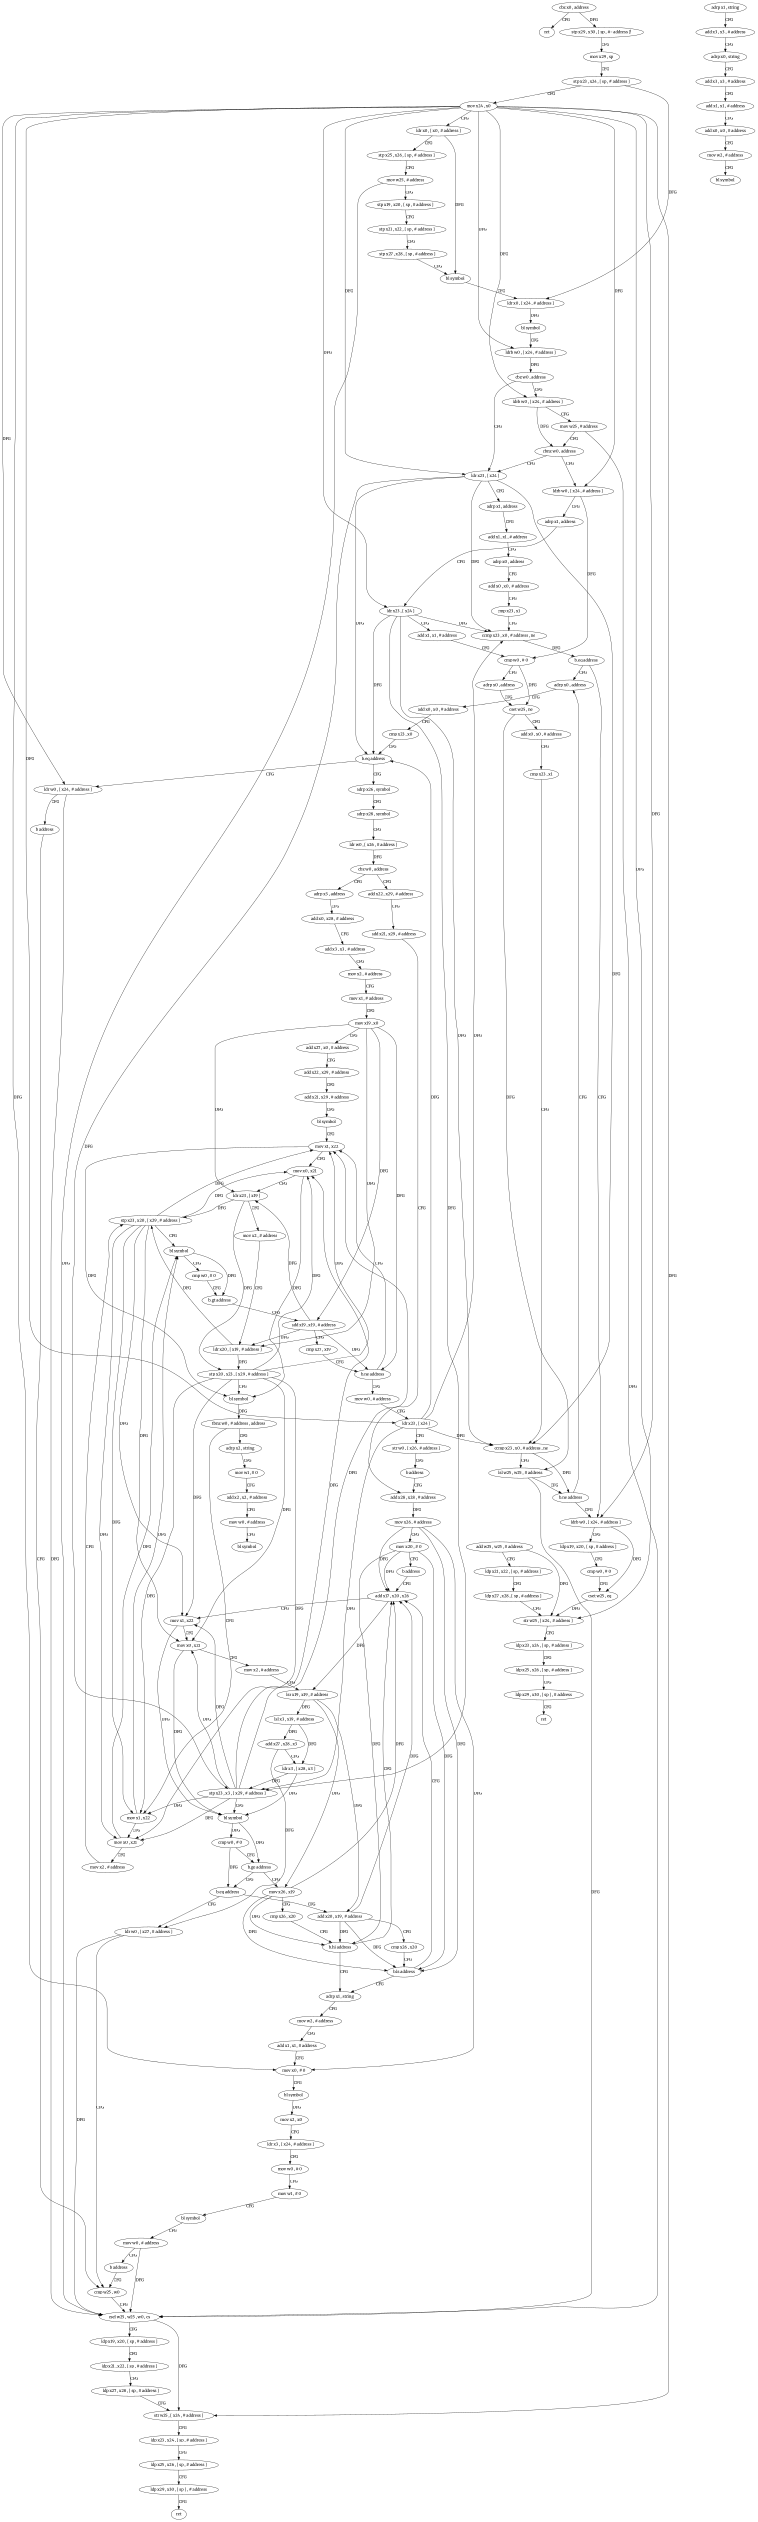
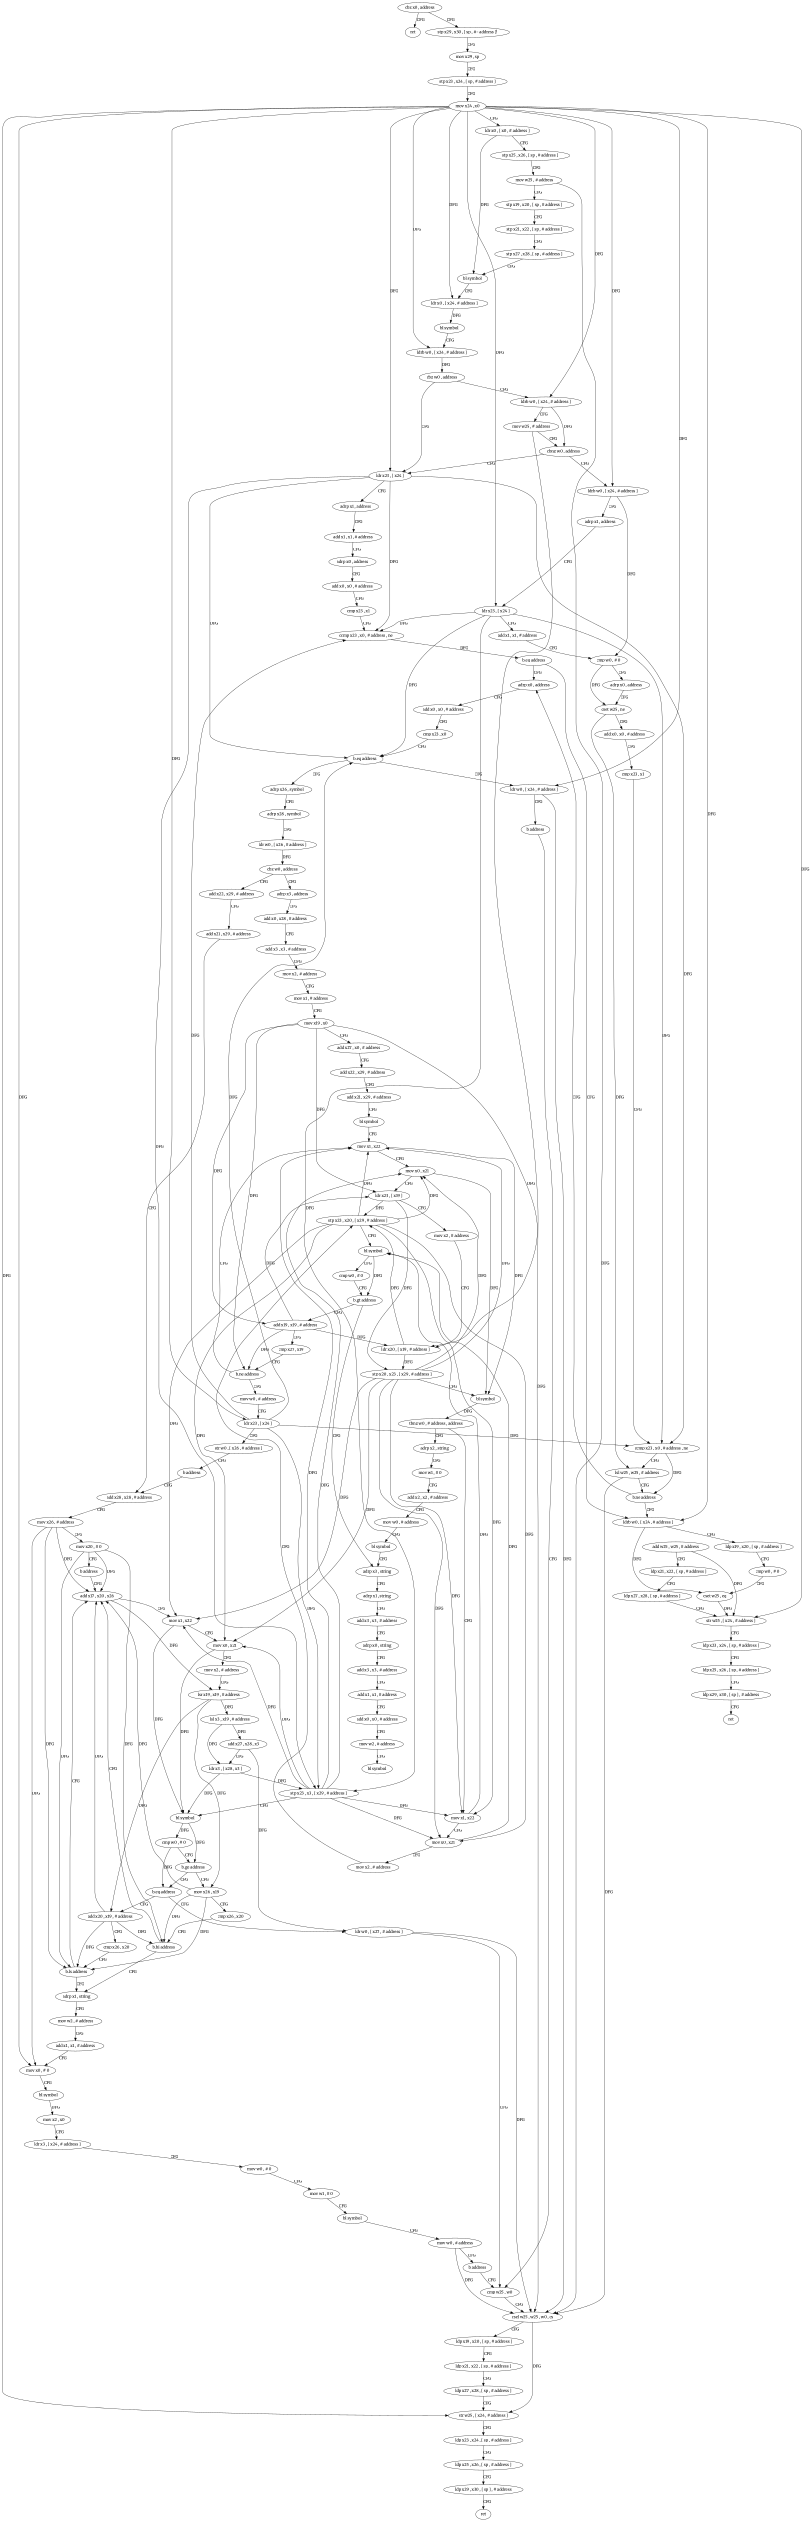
(594, 20) -> (451, 20)
(666, 209) -> (449, 201)
(417, 1510) -> (101, 1510)
none -> (377, 1572)
